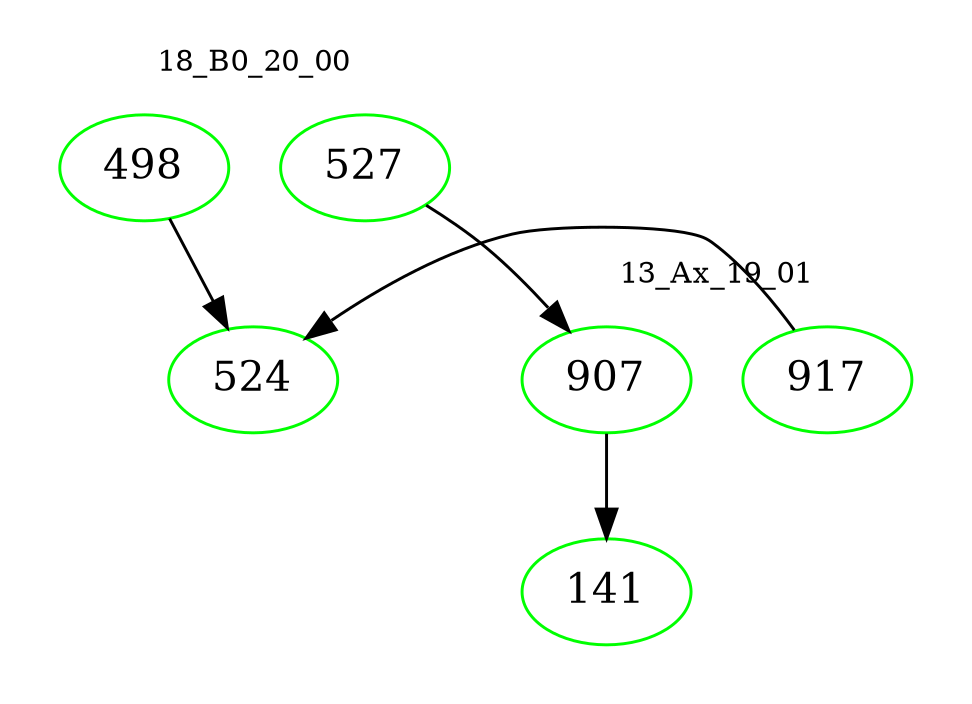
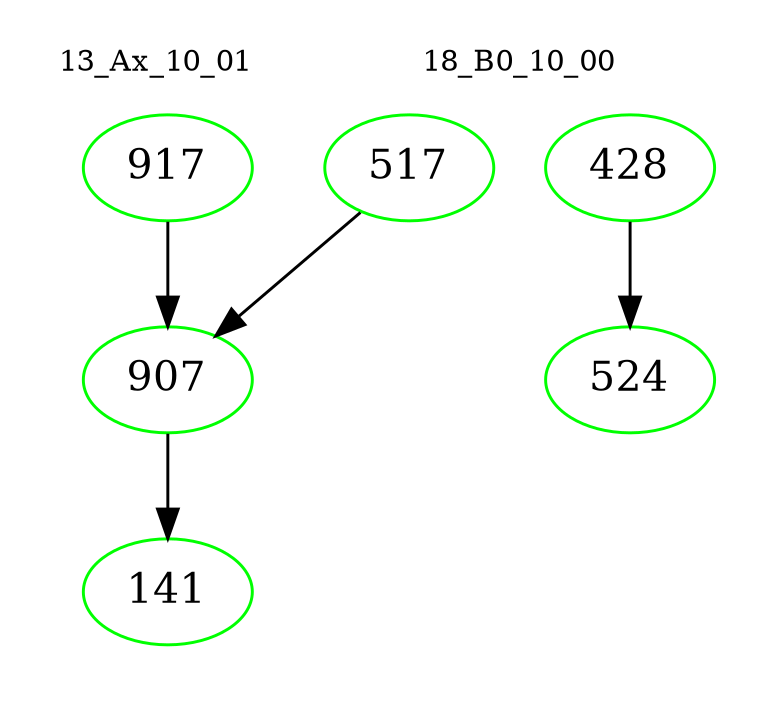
(255, 63) -> (520, 63)
(144, 168) -> (630, 168)
(365, 168) -> (409, 168)
(573, 228) -> (168, 259)
(717, 275) -> (156, 63)
